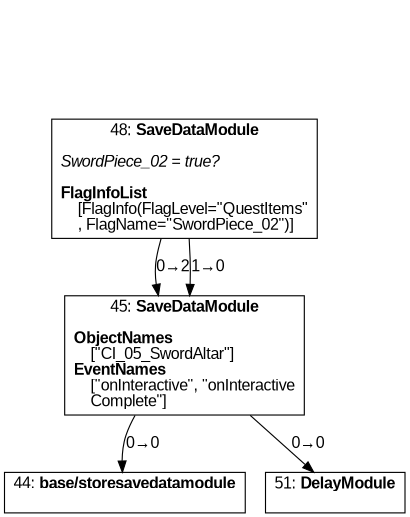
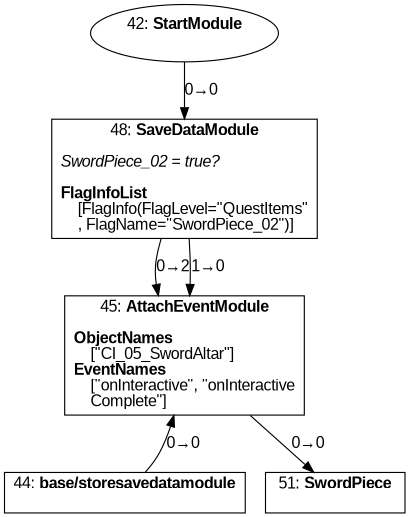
none -> (184, 33)
(197, 307) -> (197, 307)
(125, 437) -> (161, 451)
(348, 484) -> (348, 484)
